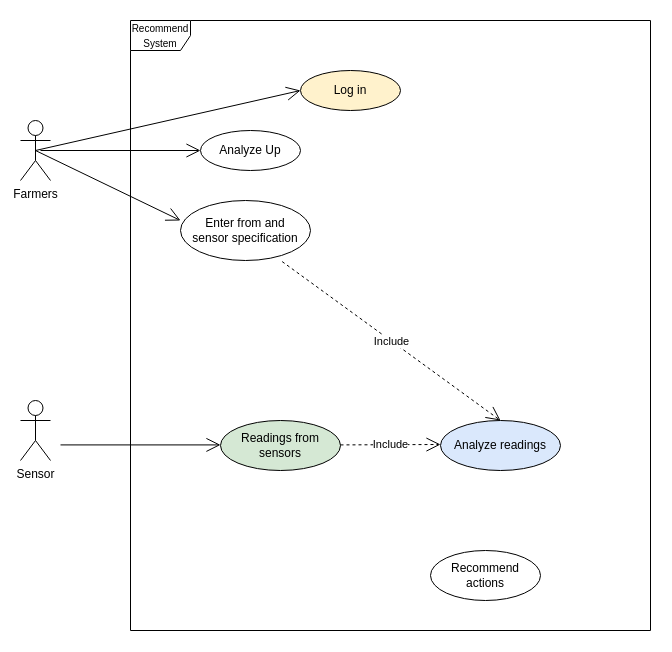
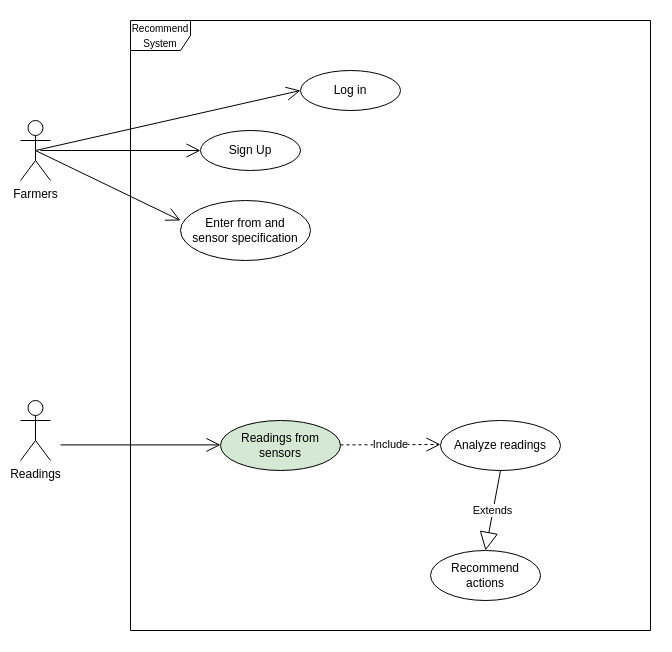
(351, 91) -> (351, 91)
(251, 151) -> (251, 151)
(390, 340) -> none
(501, 446) -> (501, 446)
(36, 475) -> (36, 475)
none -> (495, 501)
